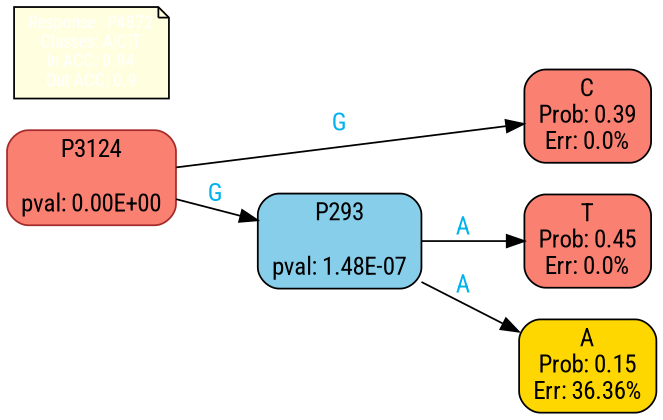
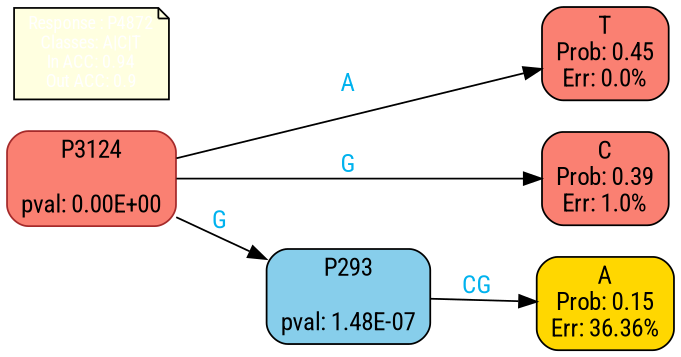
(588, 116) -> (605, 179)
(464, 241) -> (350, 116)
(464, 286) -> (477, 287)
